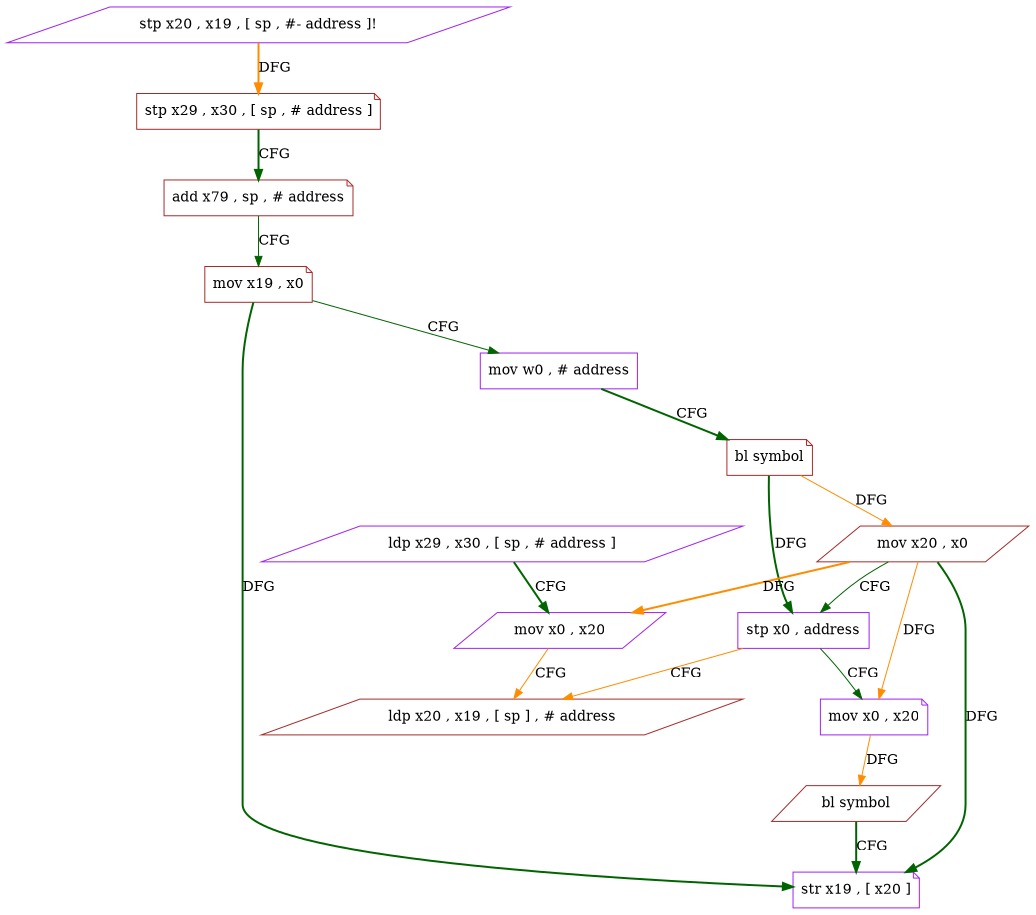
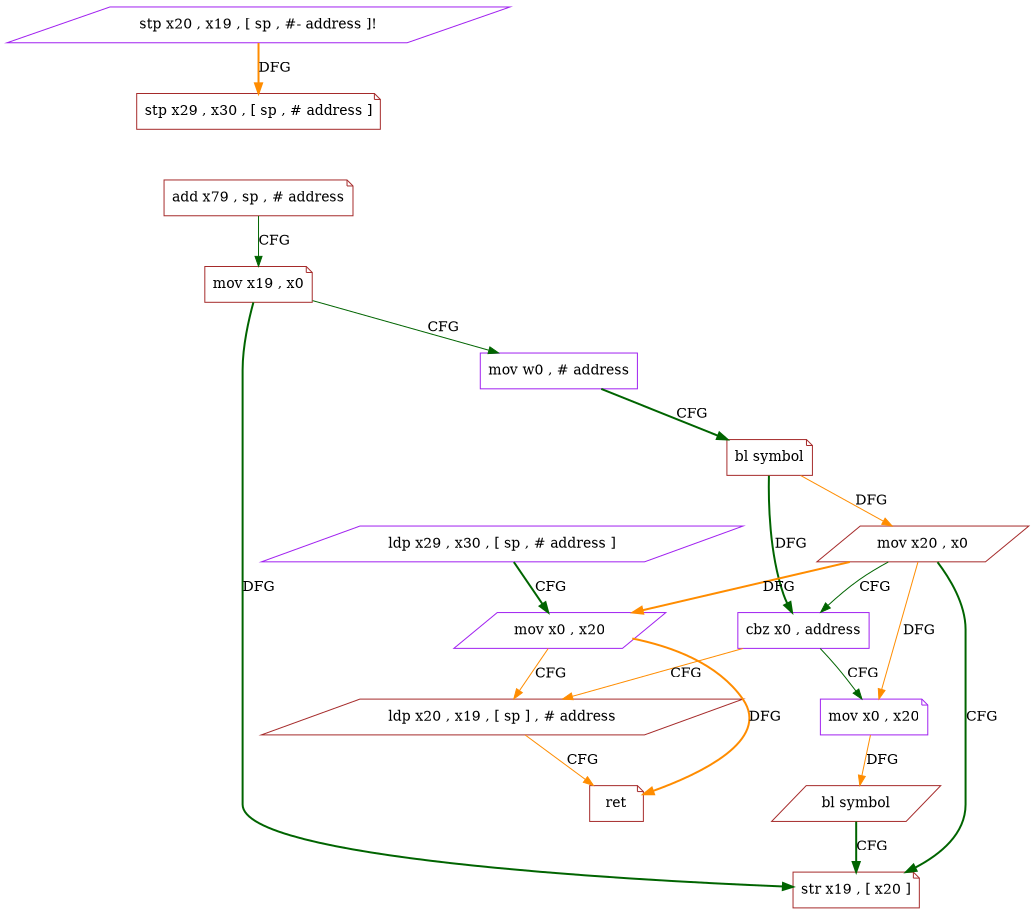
(259, 150) -> none
(803, 630) -> (803, 630)
(982, 717) -> (982, 717)
none -> (617, 804)
(856, 890) -> (856, 890)
